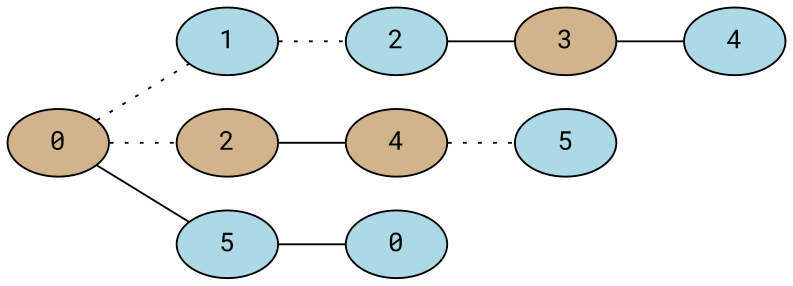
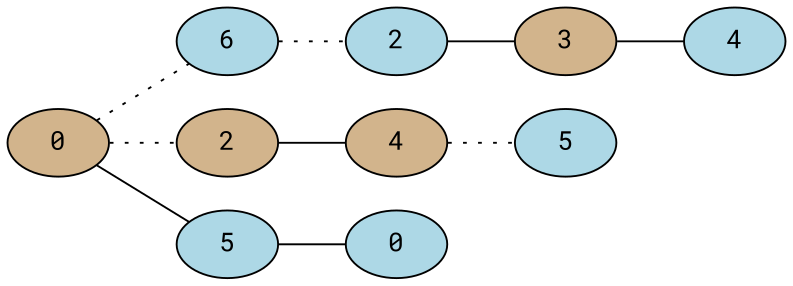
(227, 41) -> (227, 41)
